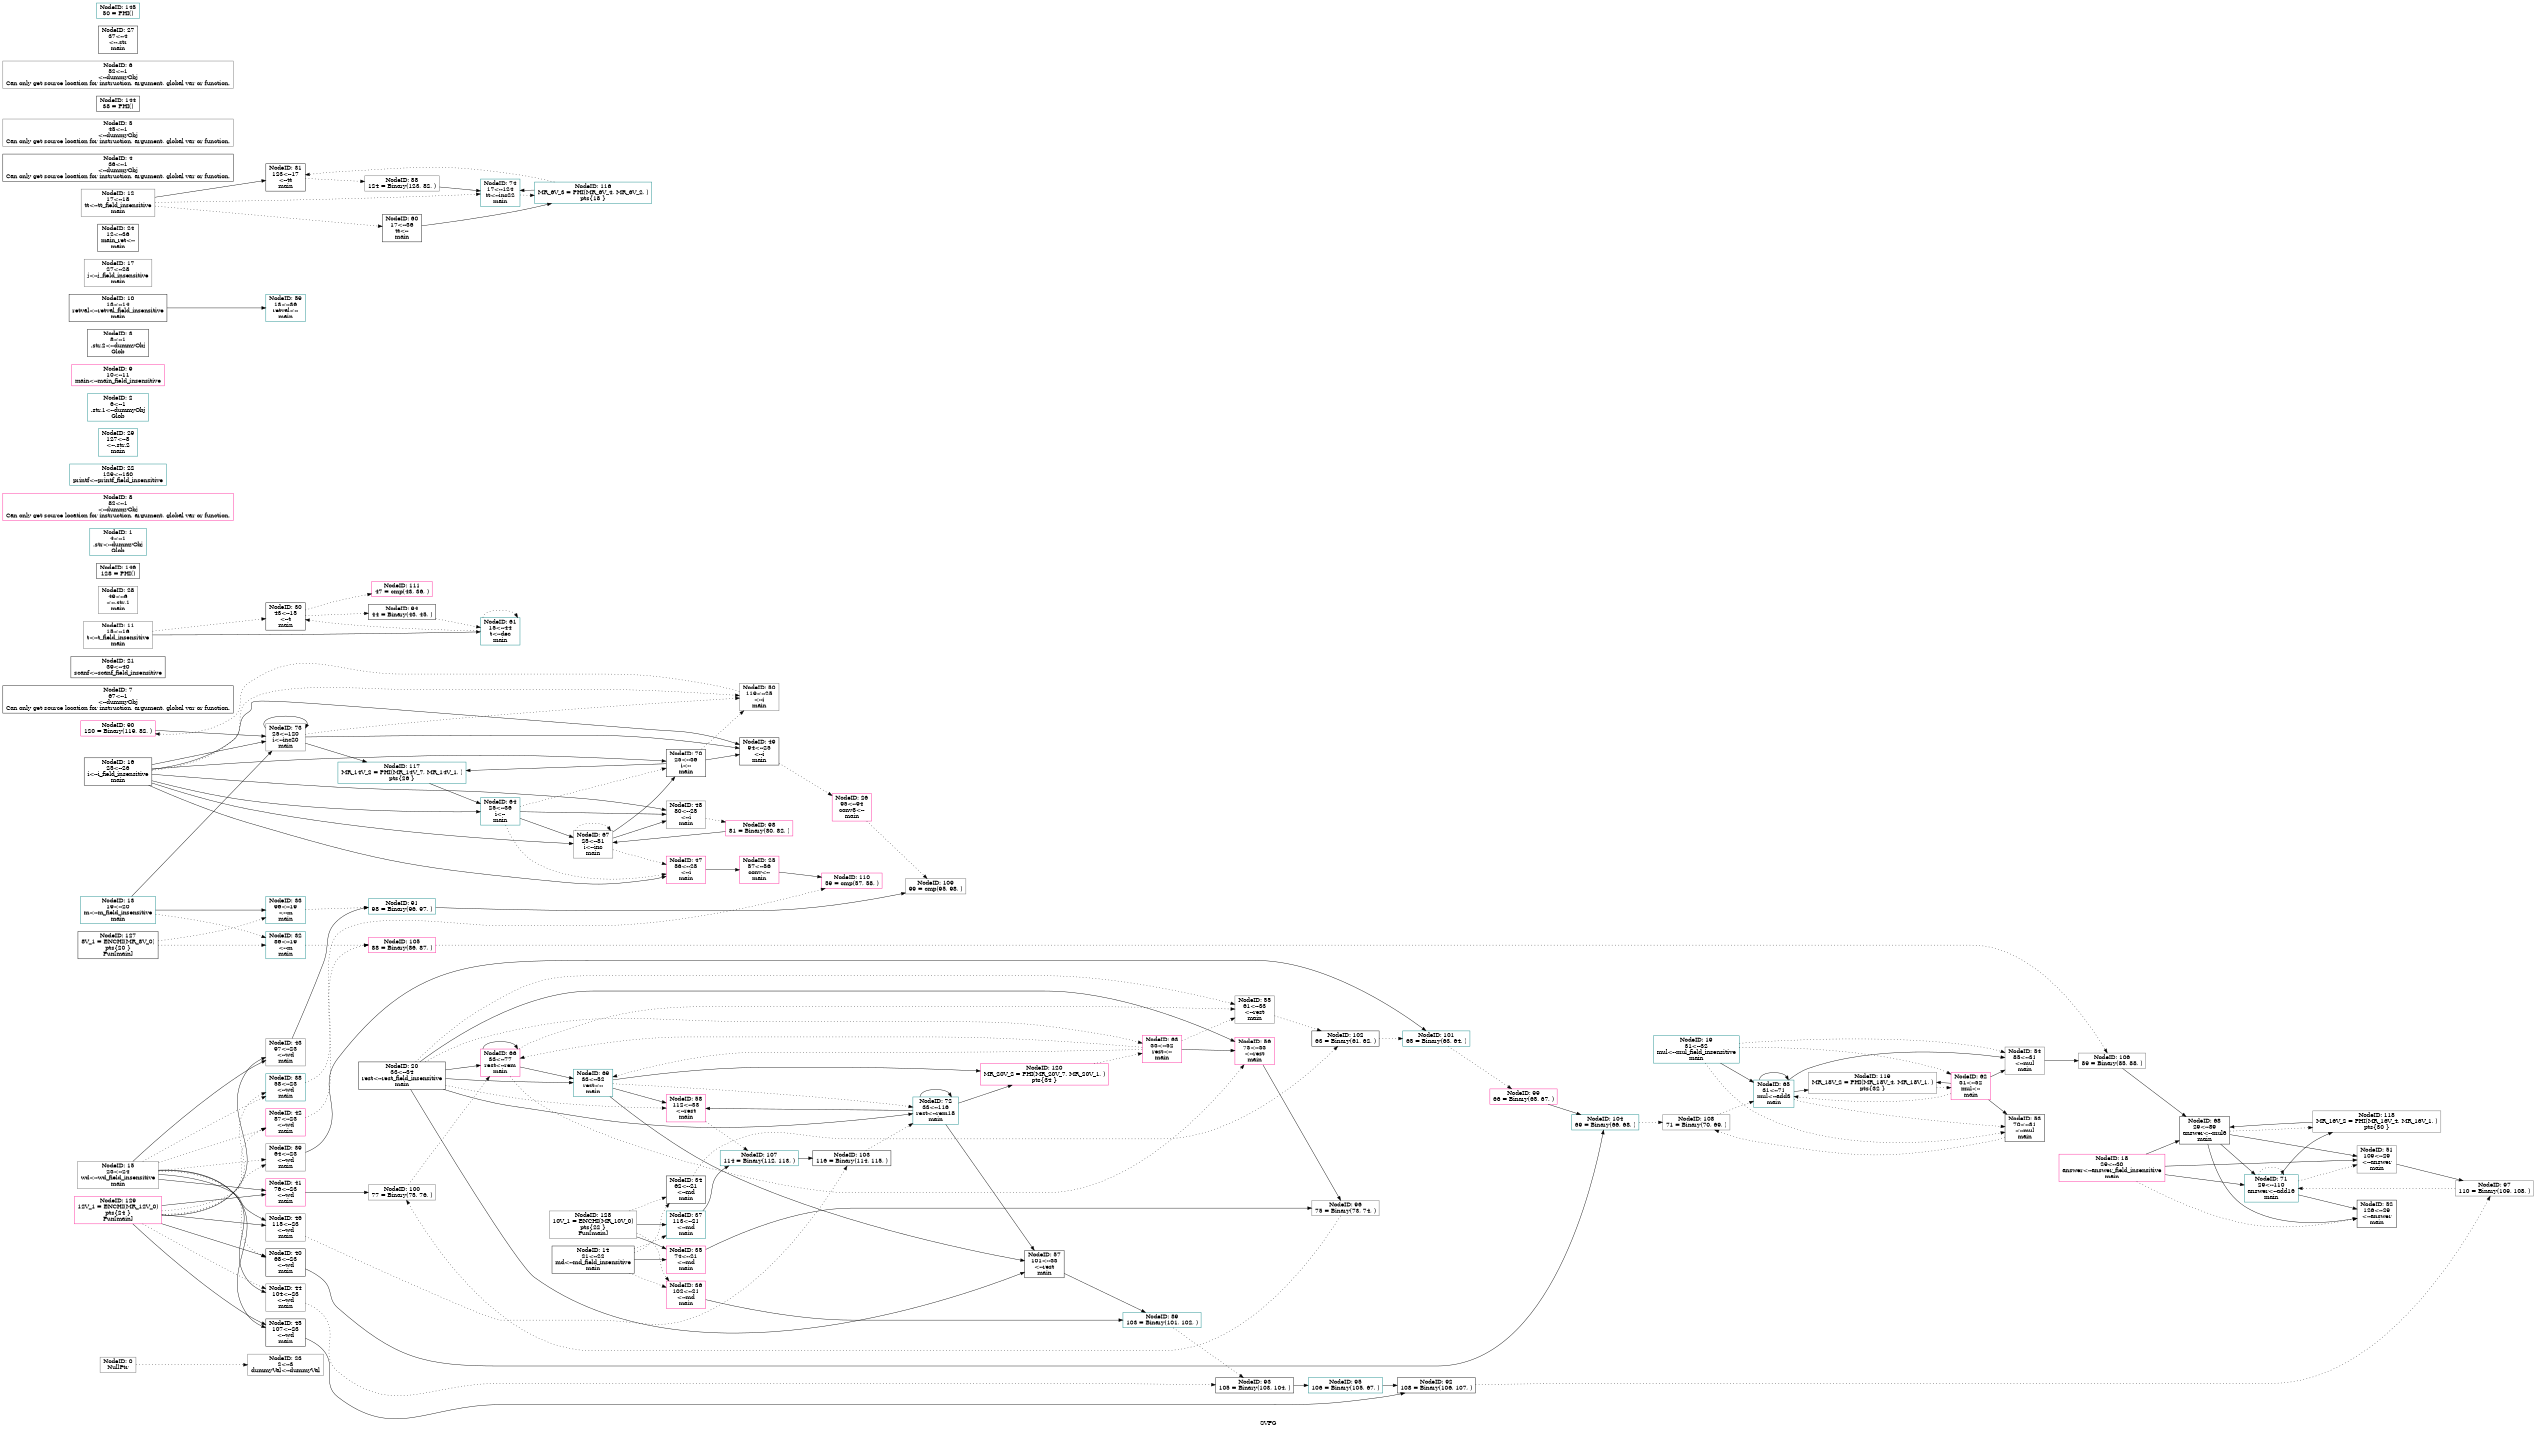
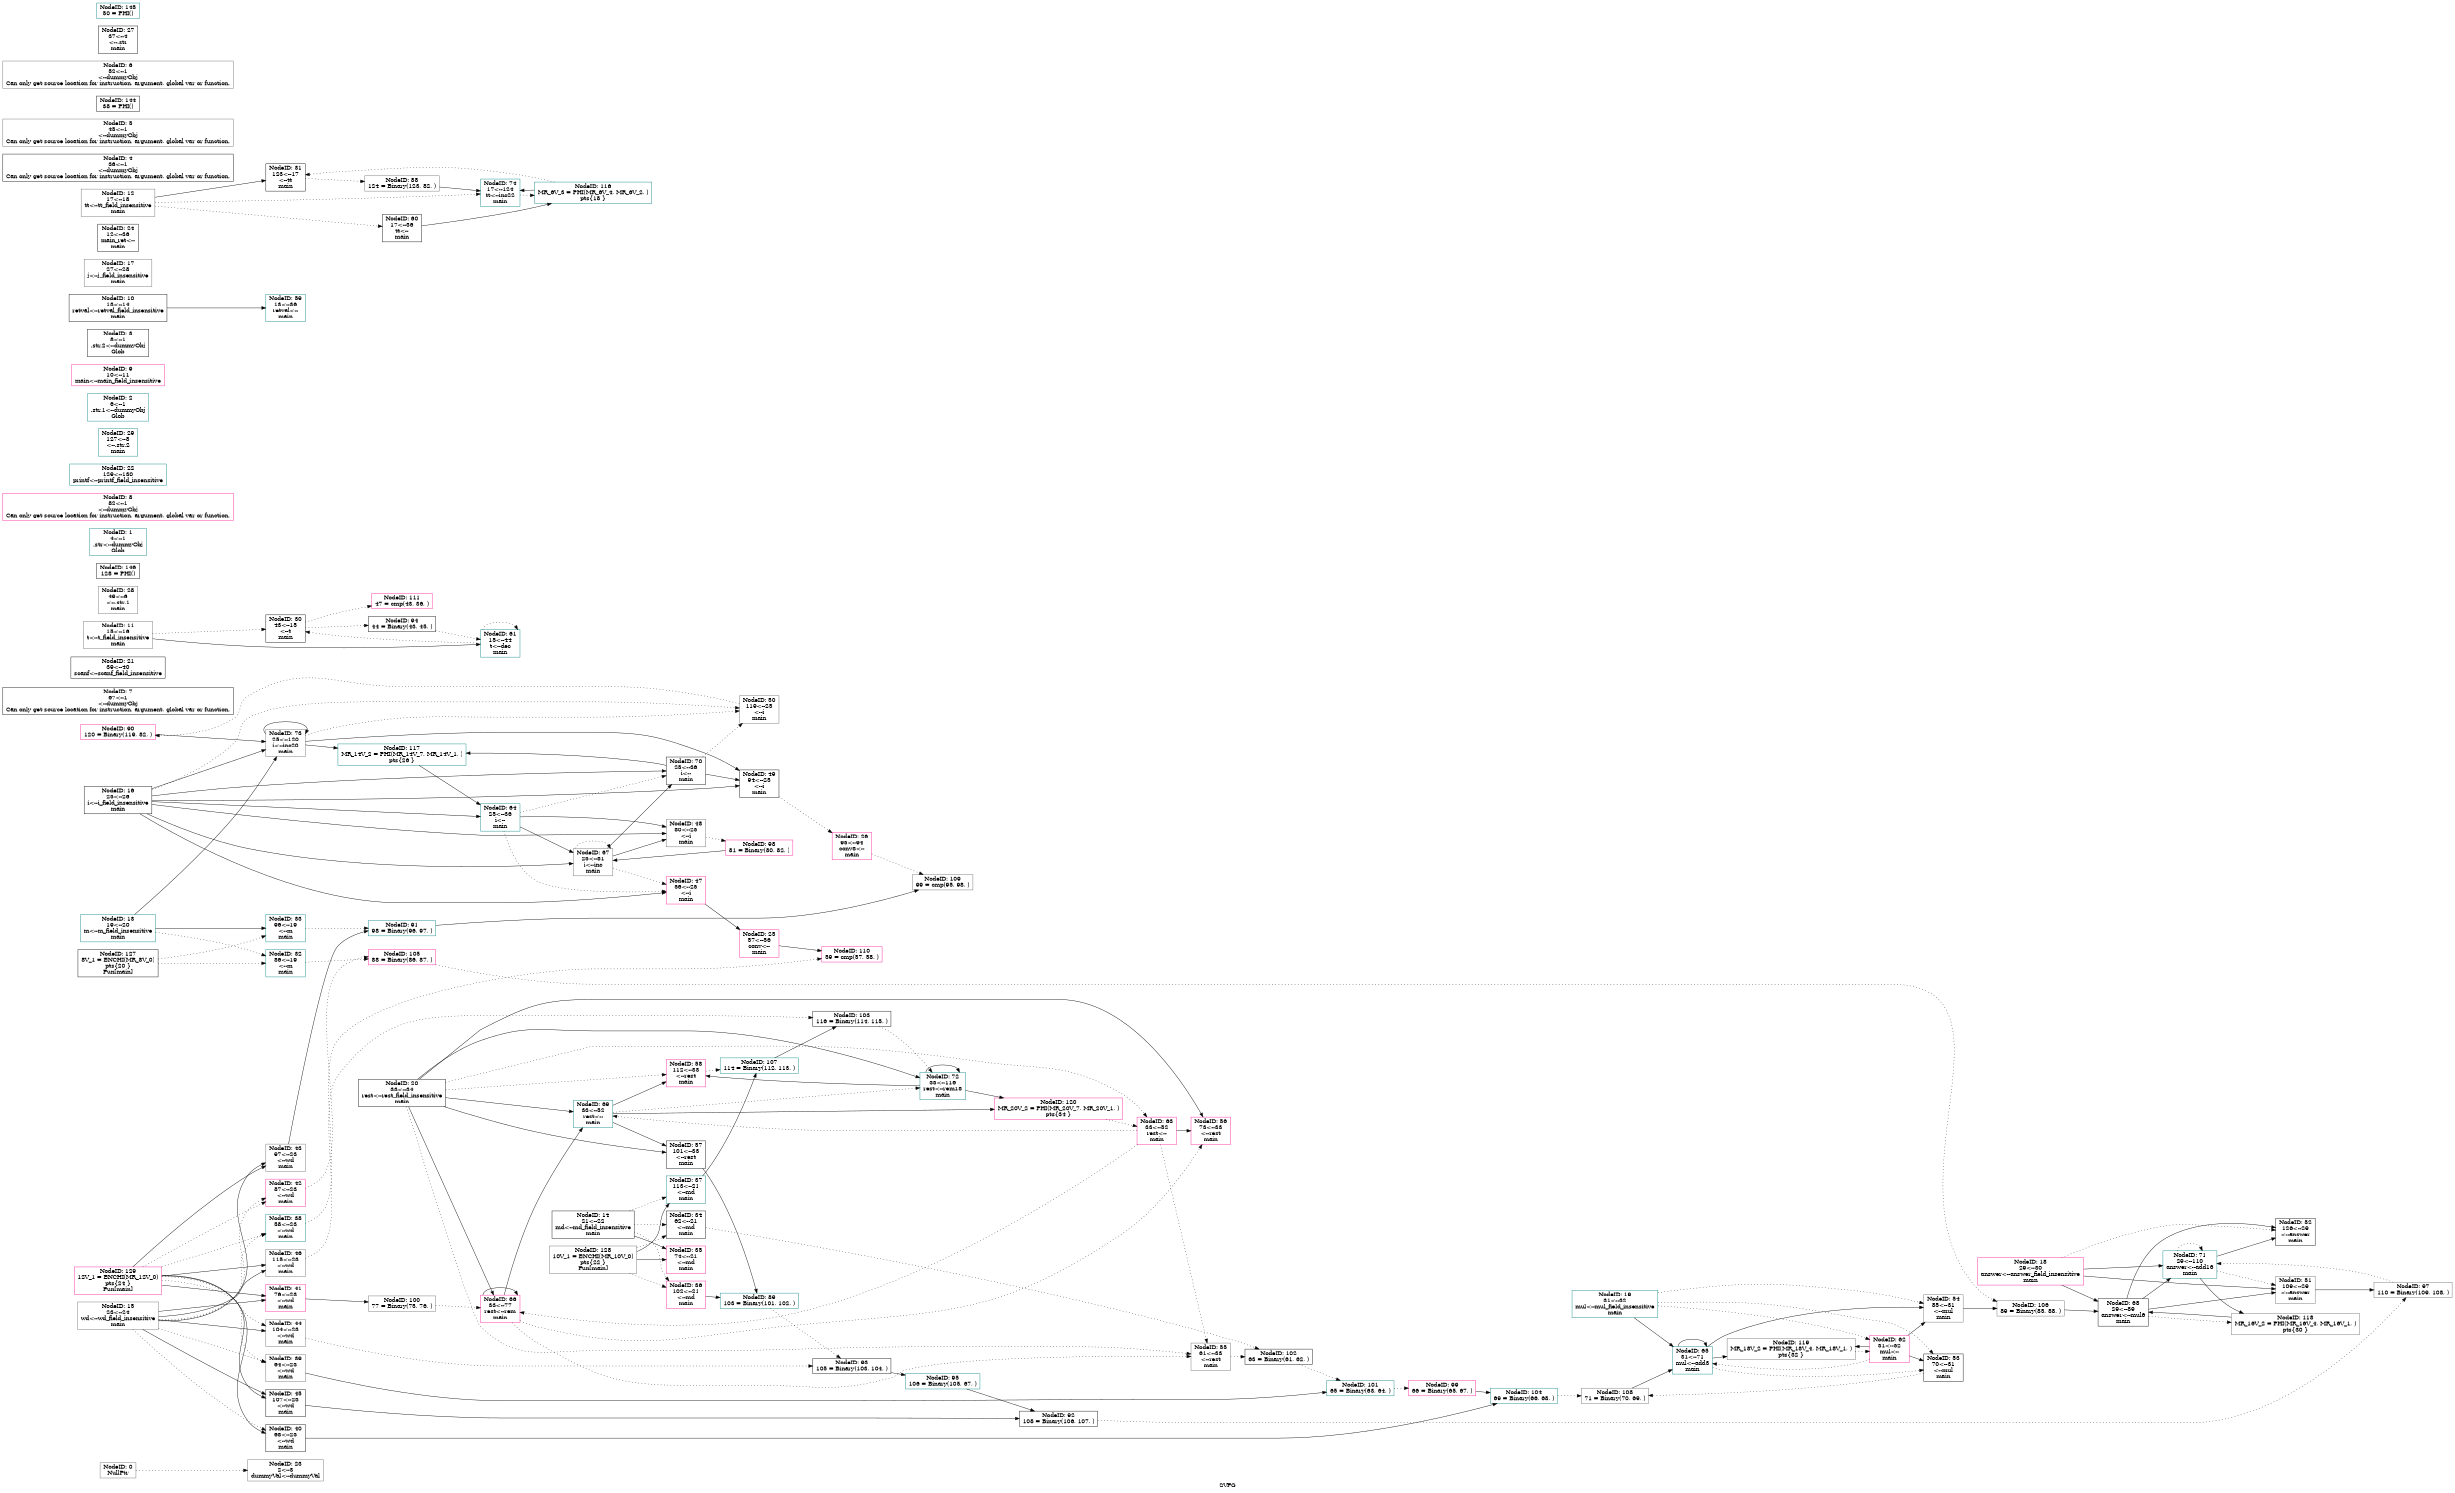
(1733, 1109) -> (1650, 1380)
(989, 1186) -> none
(1345, 1208) -> none
